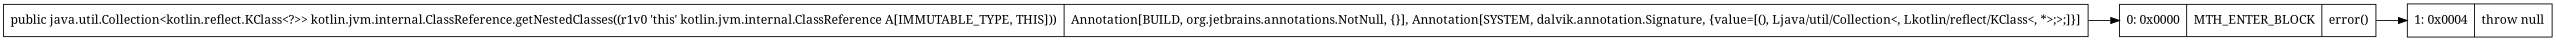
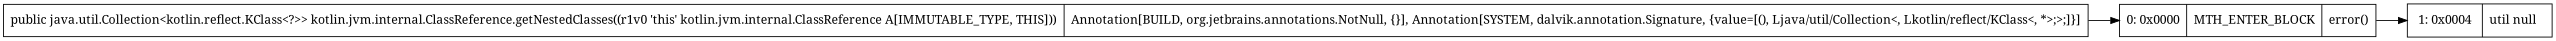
(2513, 20) -> (2513, 20)
